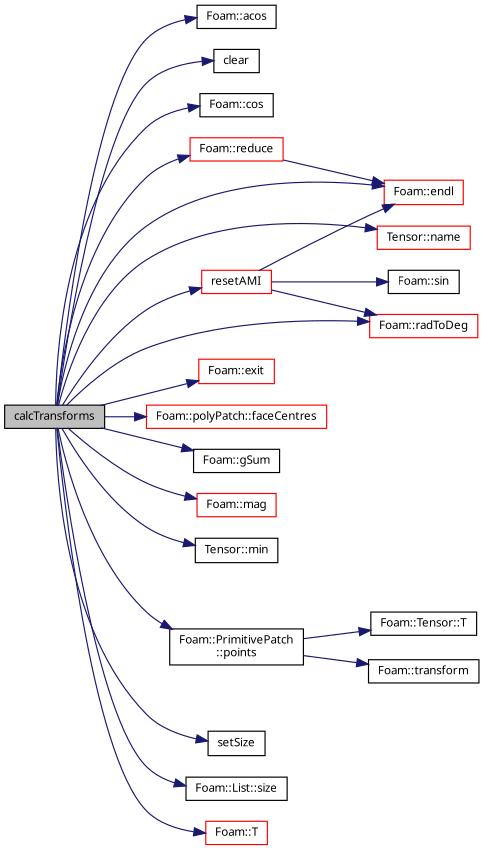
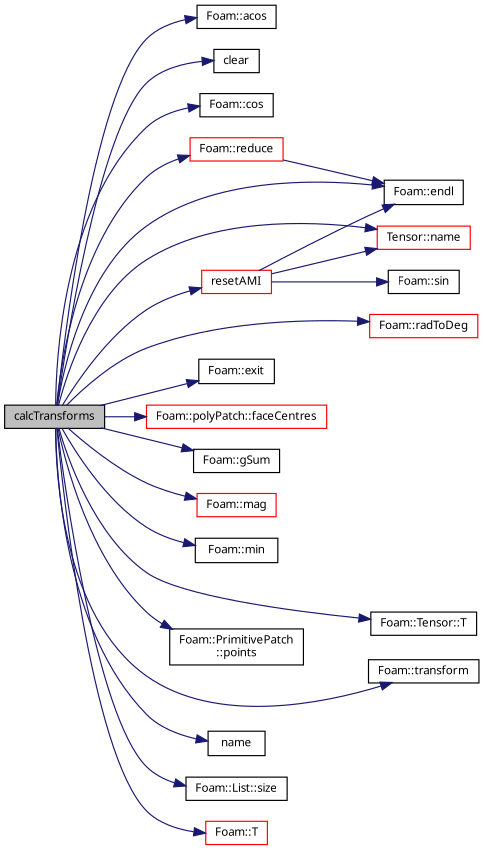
(424, 192) -> (424, 192)
(318, 301) -> (319, 263)
(237, 371) -> (237, 371)
(237, 550) -> (237, 550)
(331, 635) -> (167, 583)
(330, 659) -> (135, 666)
(237, 743) -> (237, 743)
